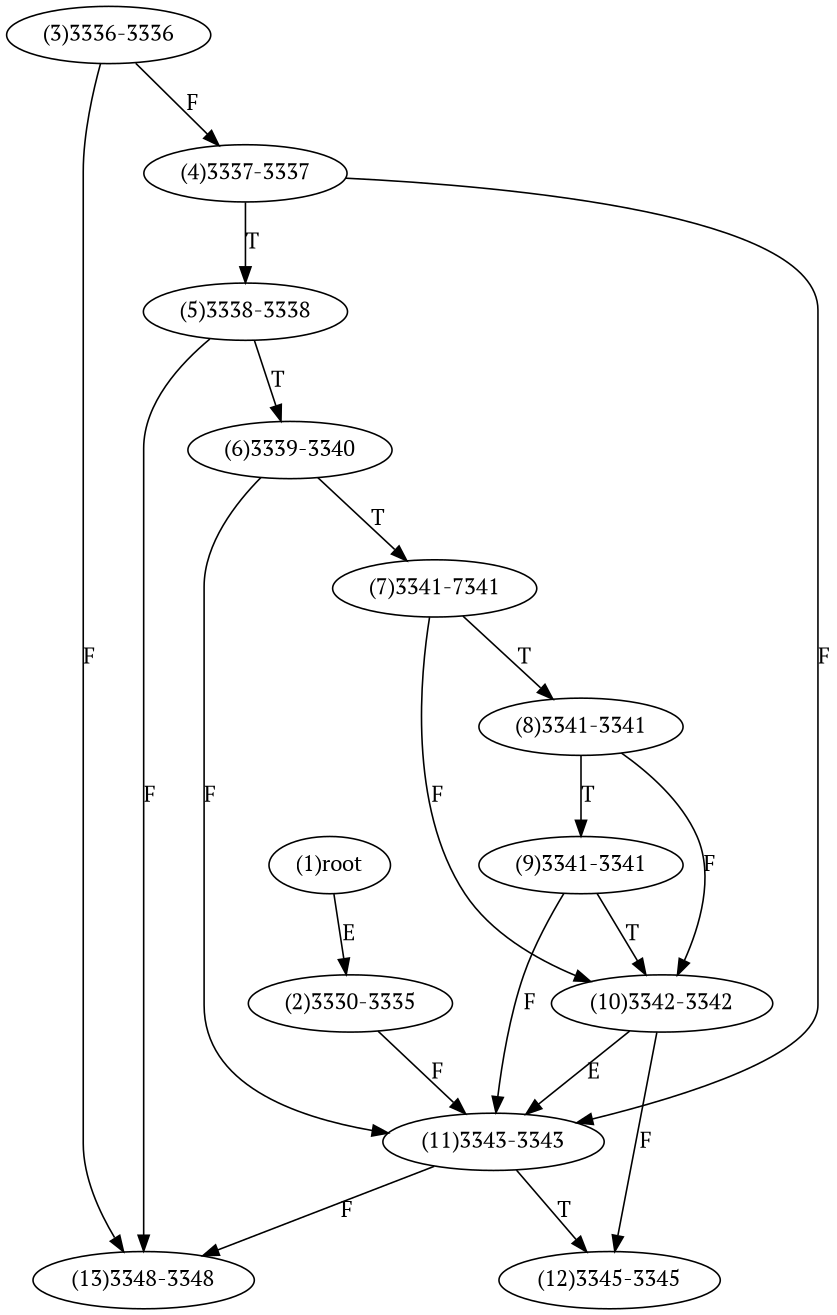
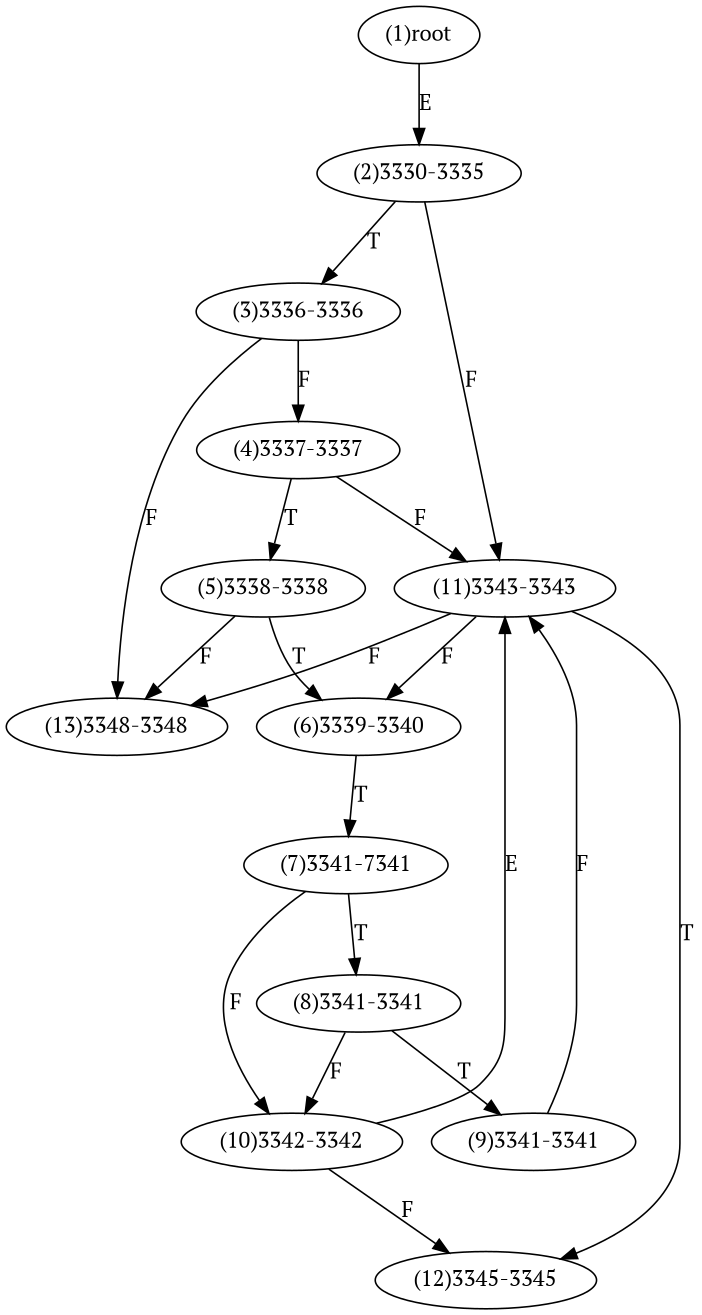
none -> (364, 236)
(204, 847) -> (438, 652)
(617, 927) -> none
